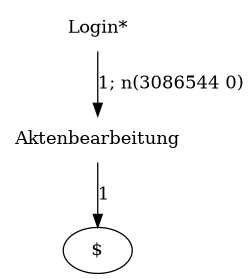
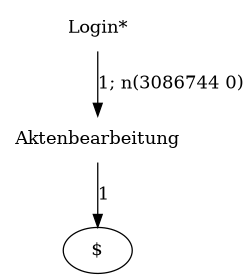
(171, 84) -> (171, 84)
